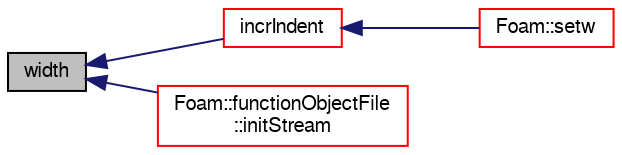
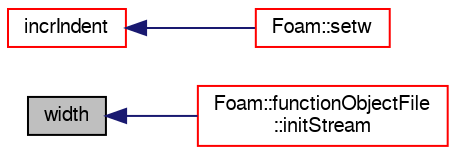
(165, 50) -> none
